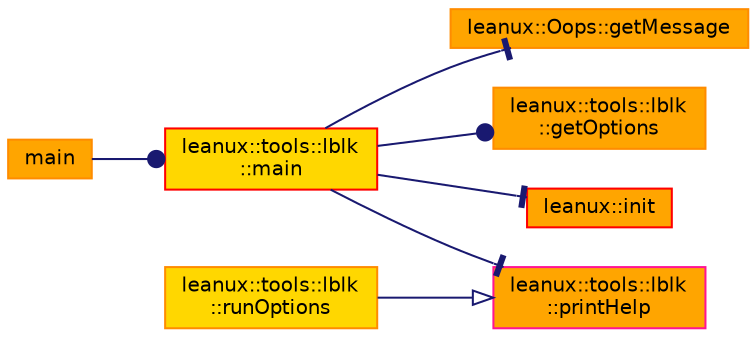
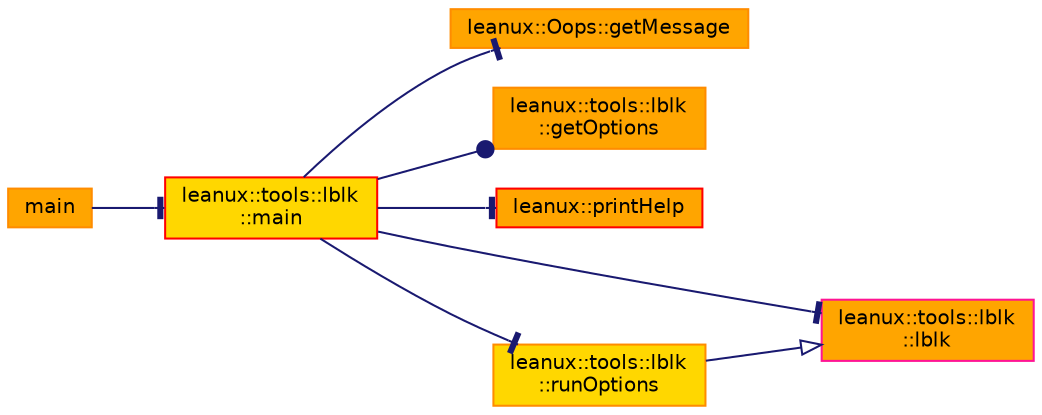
(120, 159) -> (123, 208)
(599, 208) -> (599, 208)
none -> (412, 294)
(599, 298) -> (928, 330)
